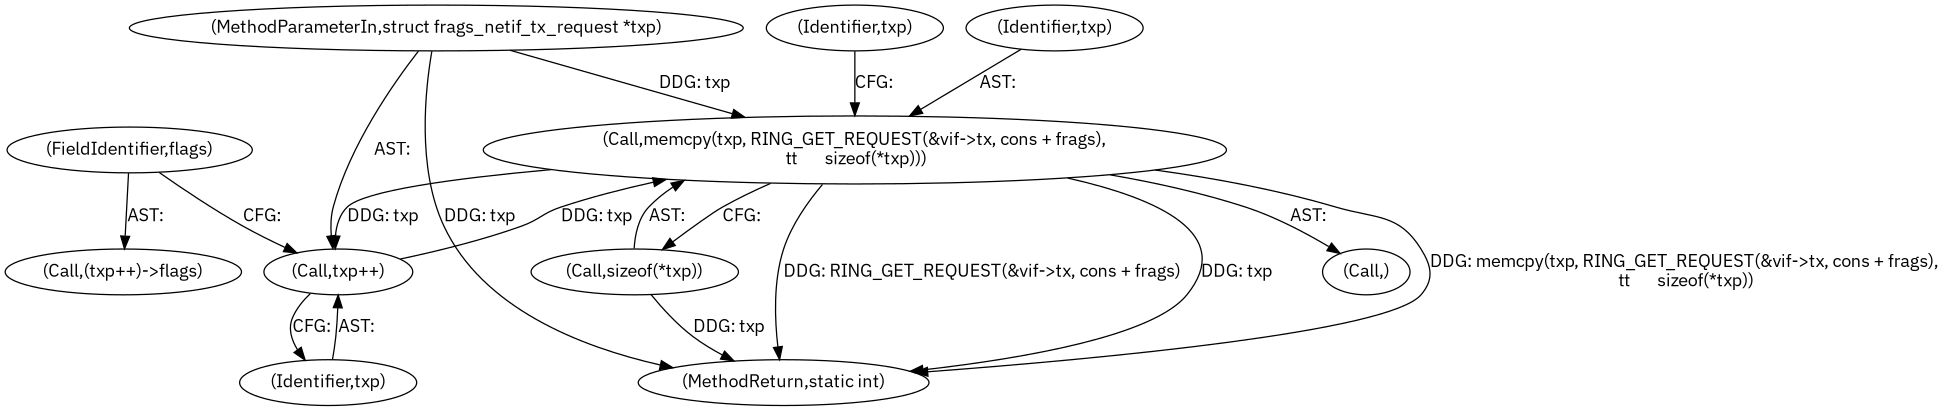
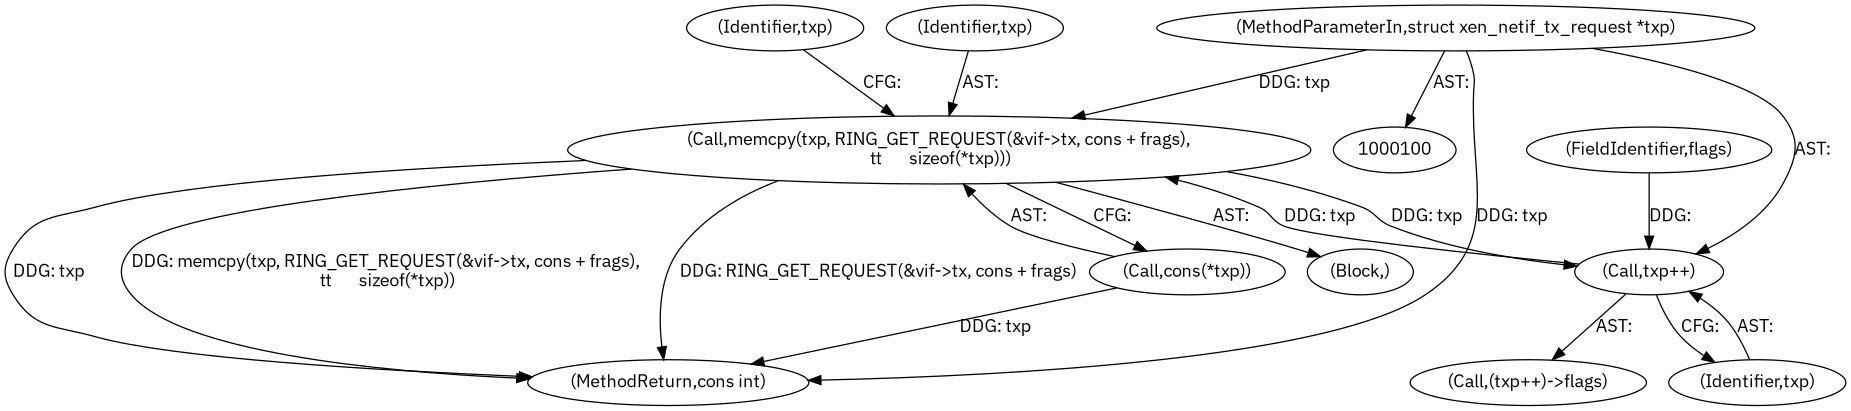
(436, 28) -> (1456, 28)
none -> (1395, 150)
(127, 204) -> (1594, 323)
(265, 217) -> (1673, 217)
(635, 272) -> (1187, 272)
(1366, 272) -> (1360, 272)
(784, 383) -> (668, 383)
